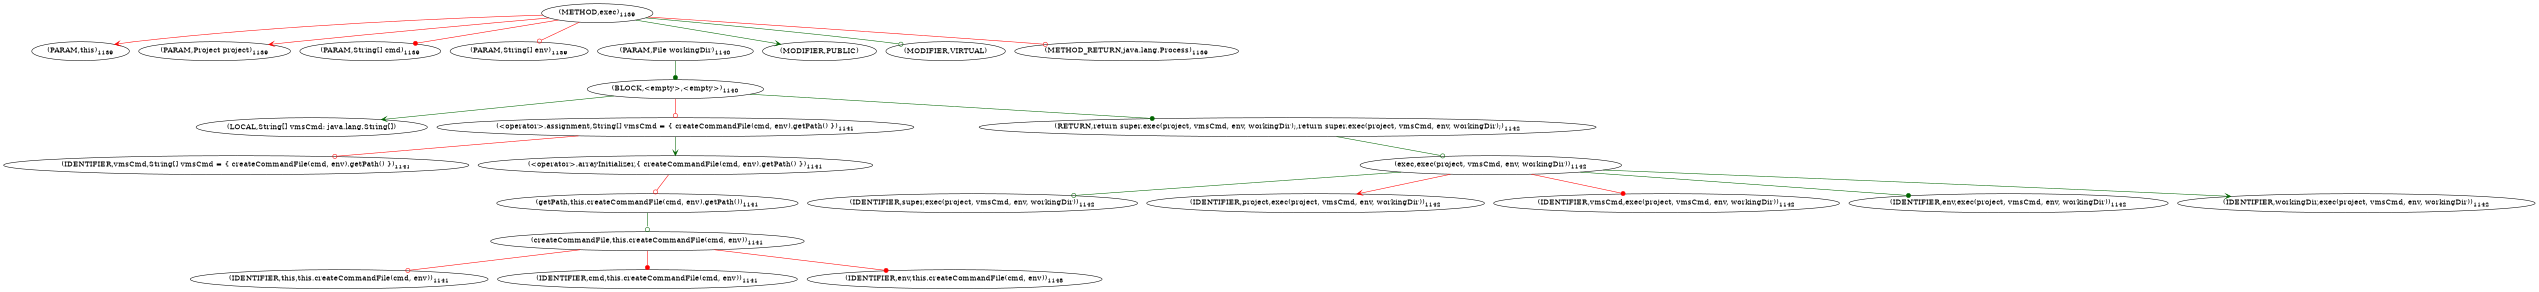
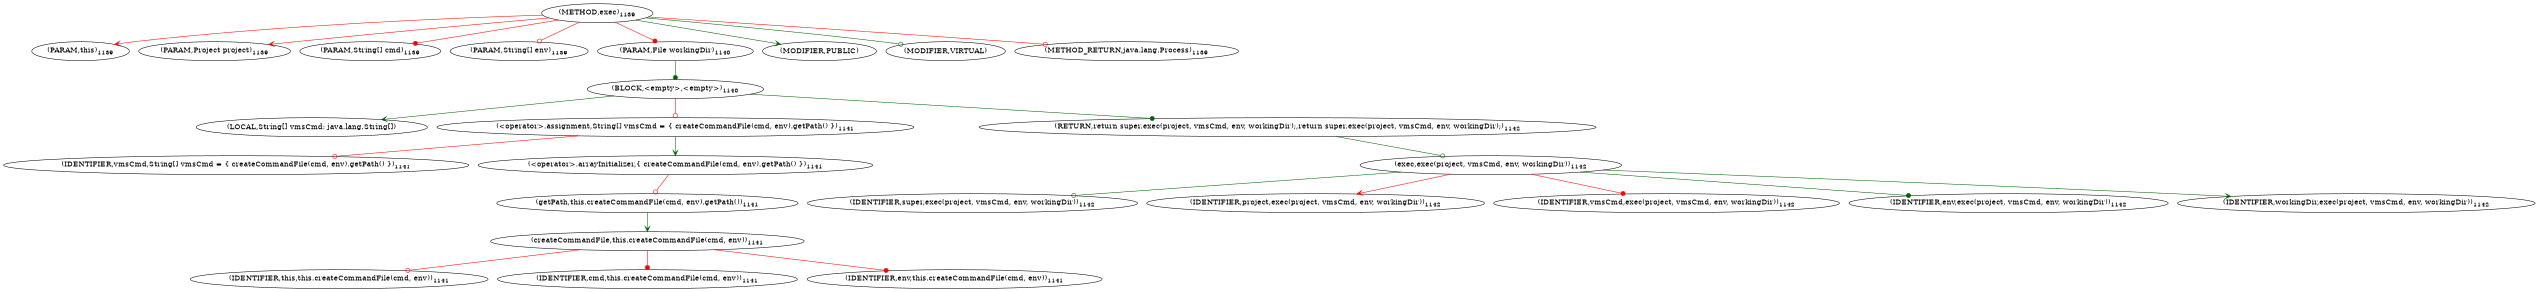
none -> (634, 31)
(647, 220) -> (647, 220)
(1056, 278) -> (1056, 278)
